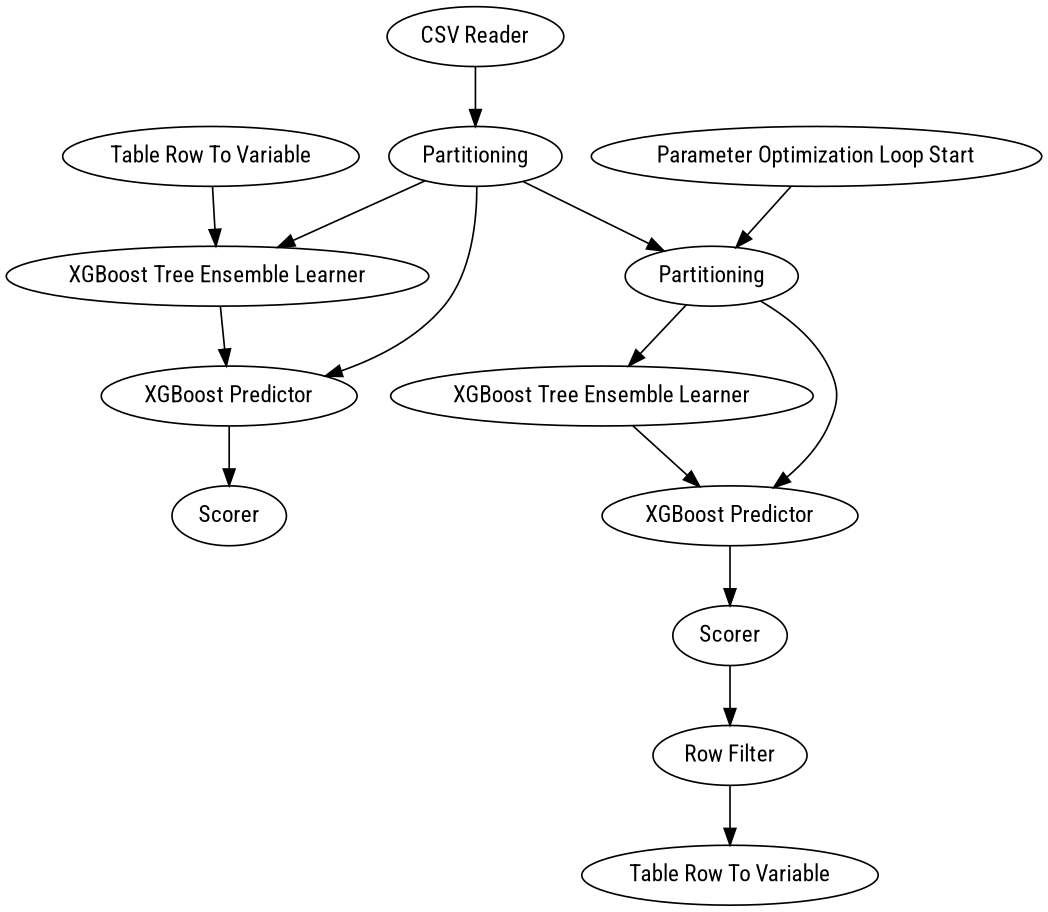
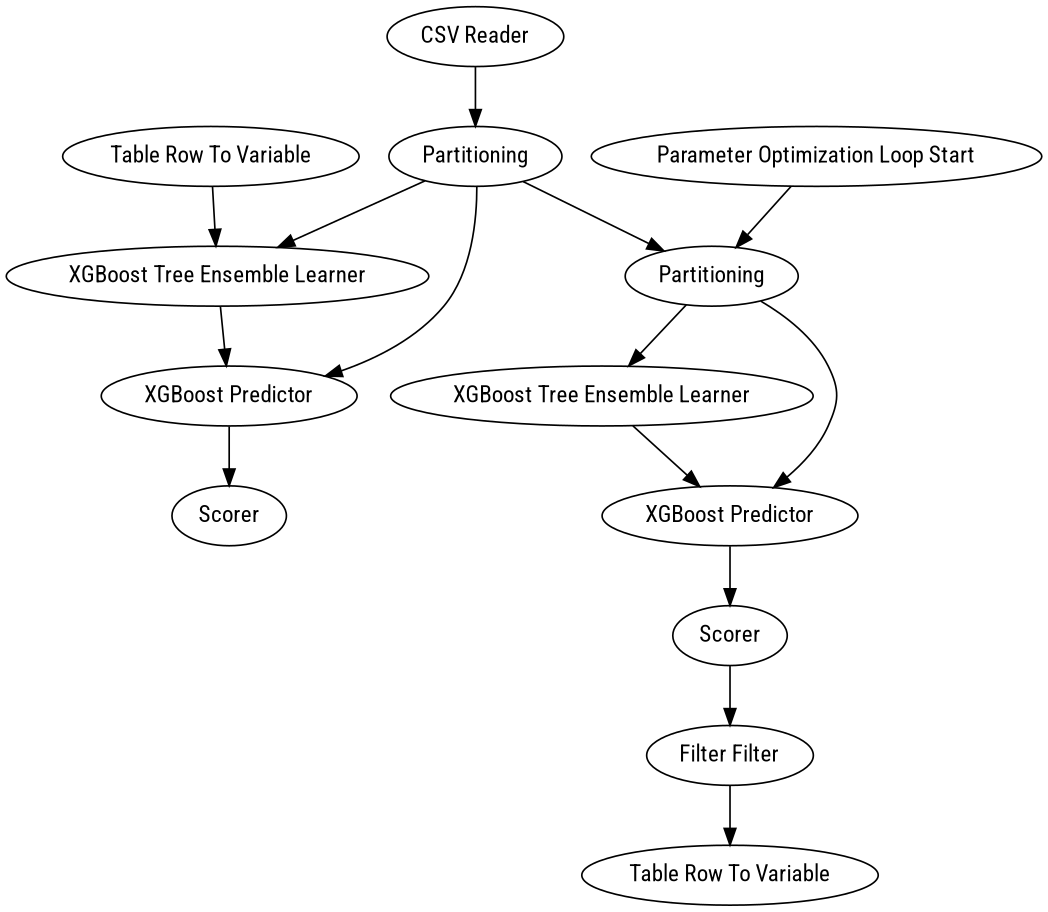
(730, 755) -> (730, 755)
